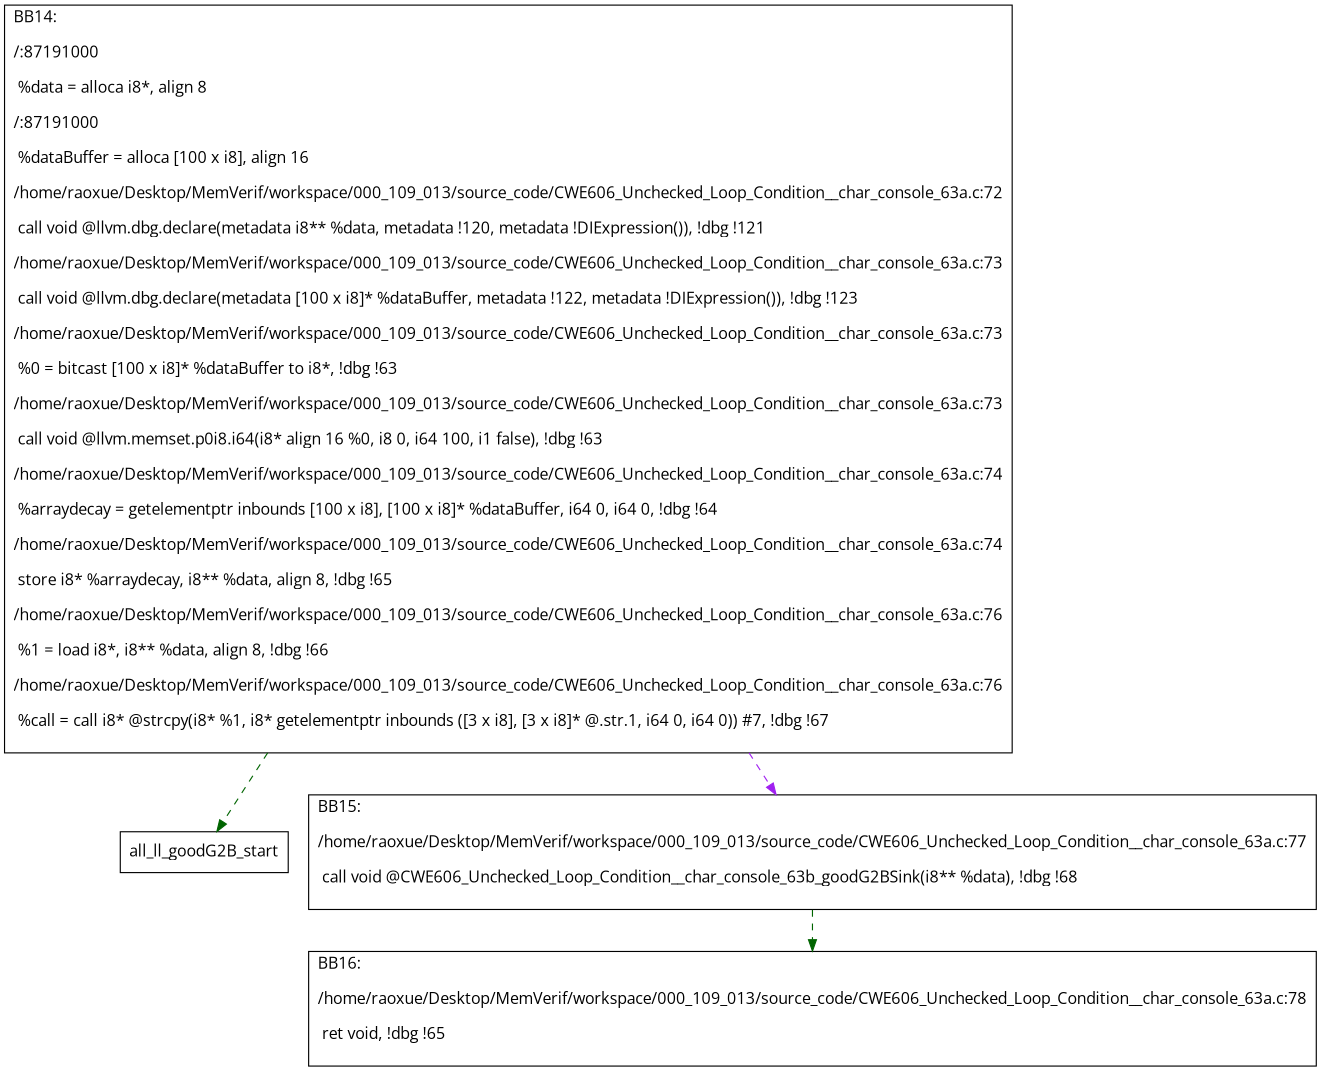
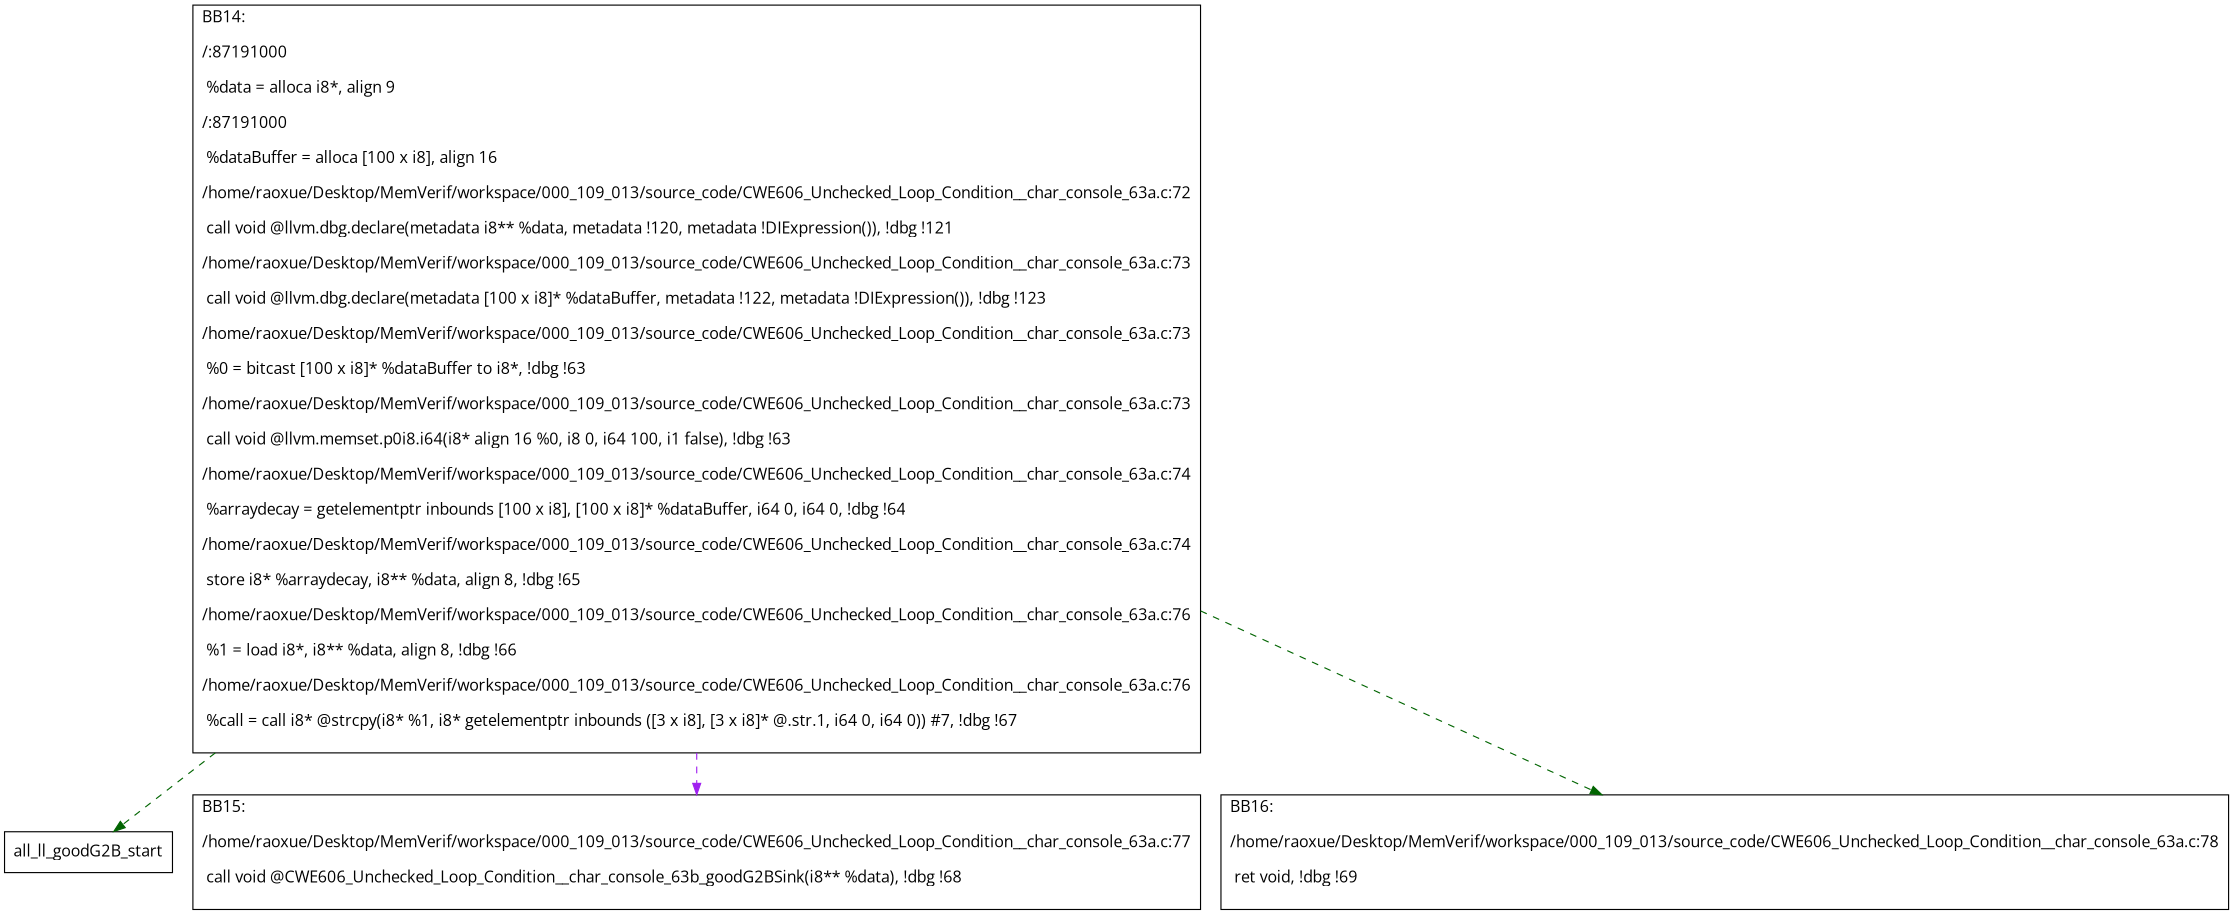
(111, 88) -> (299, 88)
(812, 925) -> (1396, 700)
(382, 1034) -> (1294, 878)
